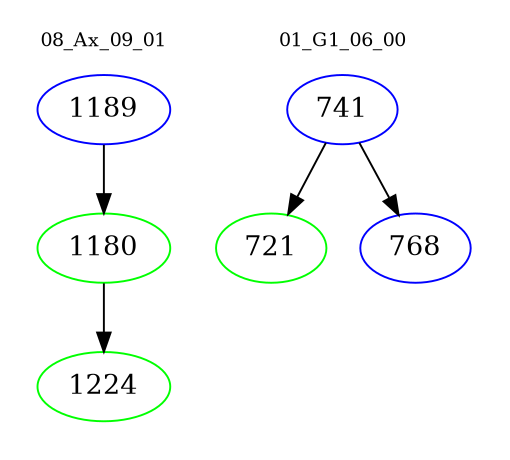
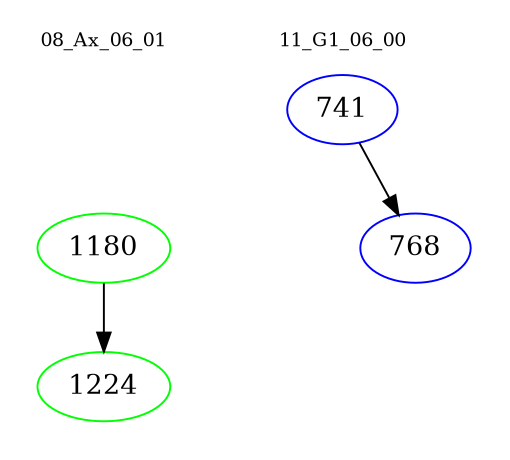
(104, 41) -> (104, 41)
(343, 41) -> (343, 41)
(104, 110) -> none
(271, 248) -> none
